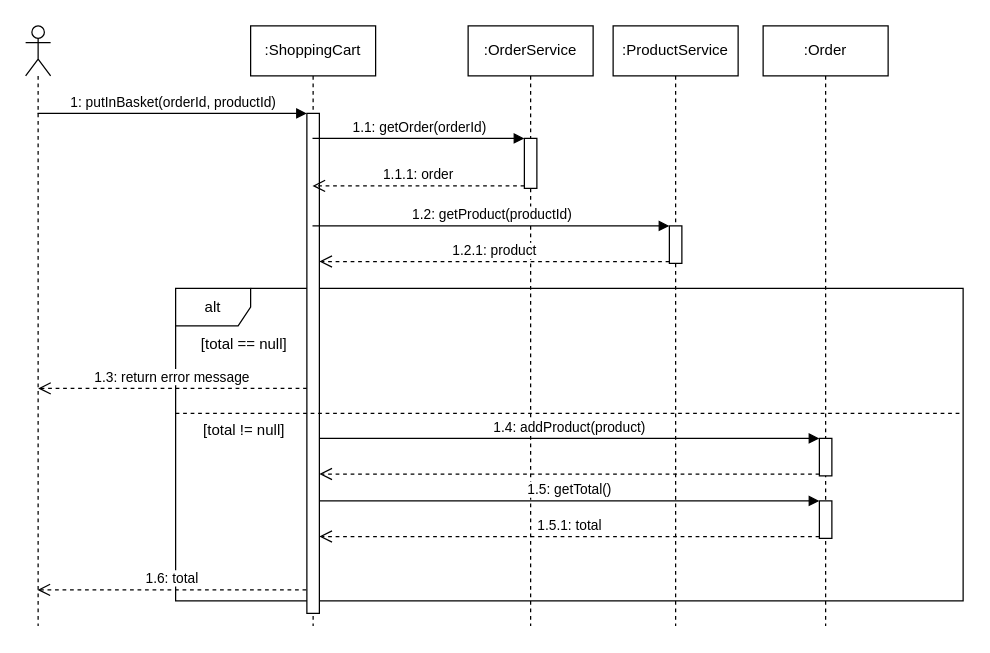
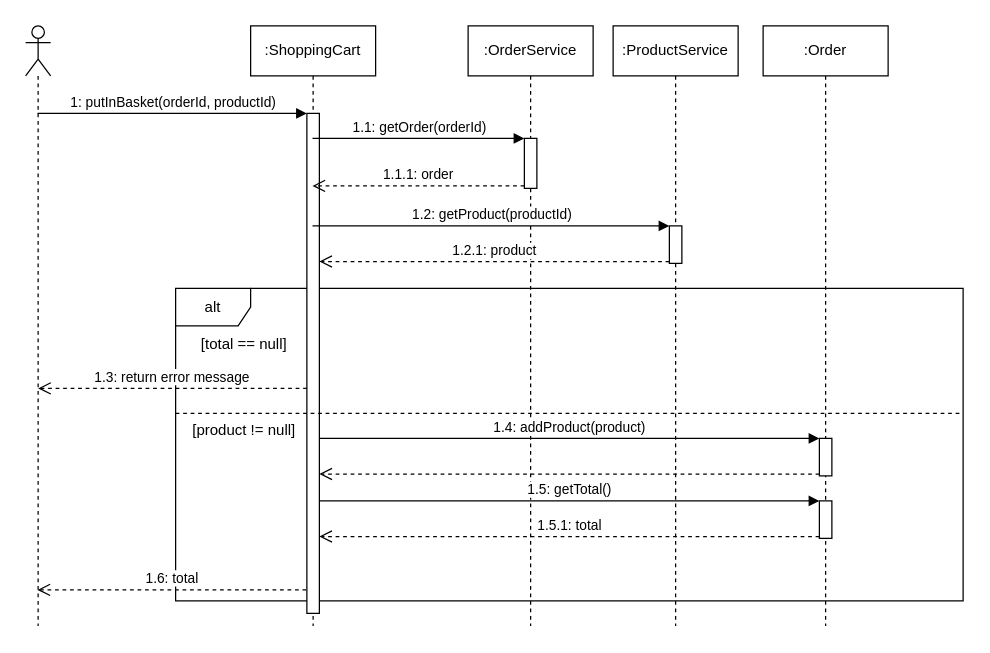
(244, 431) -> (244, 431)
